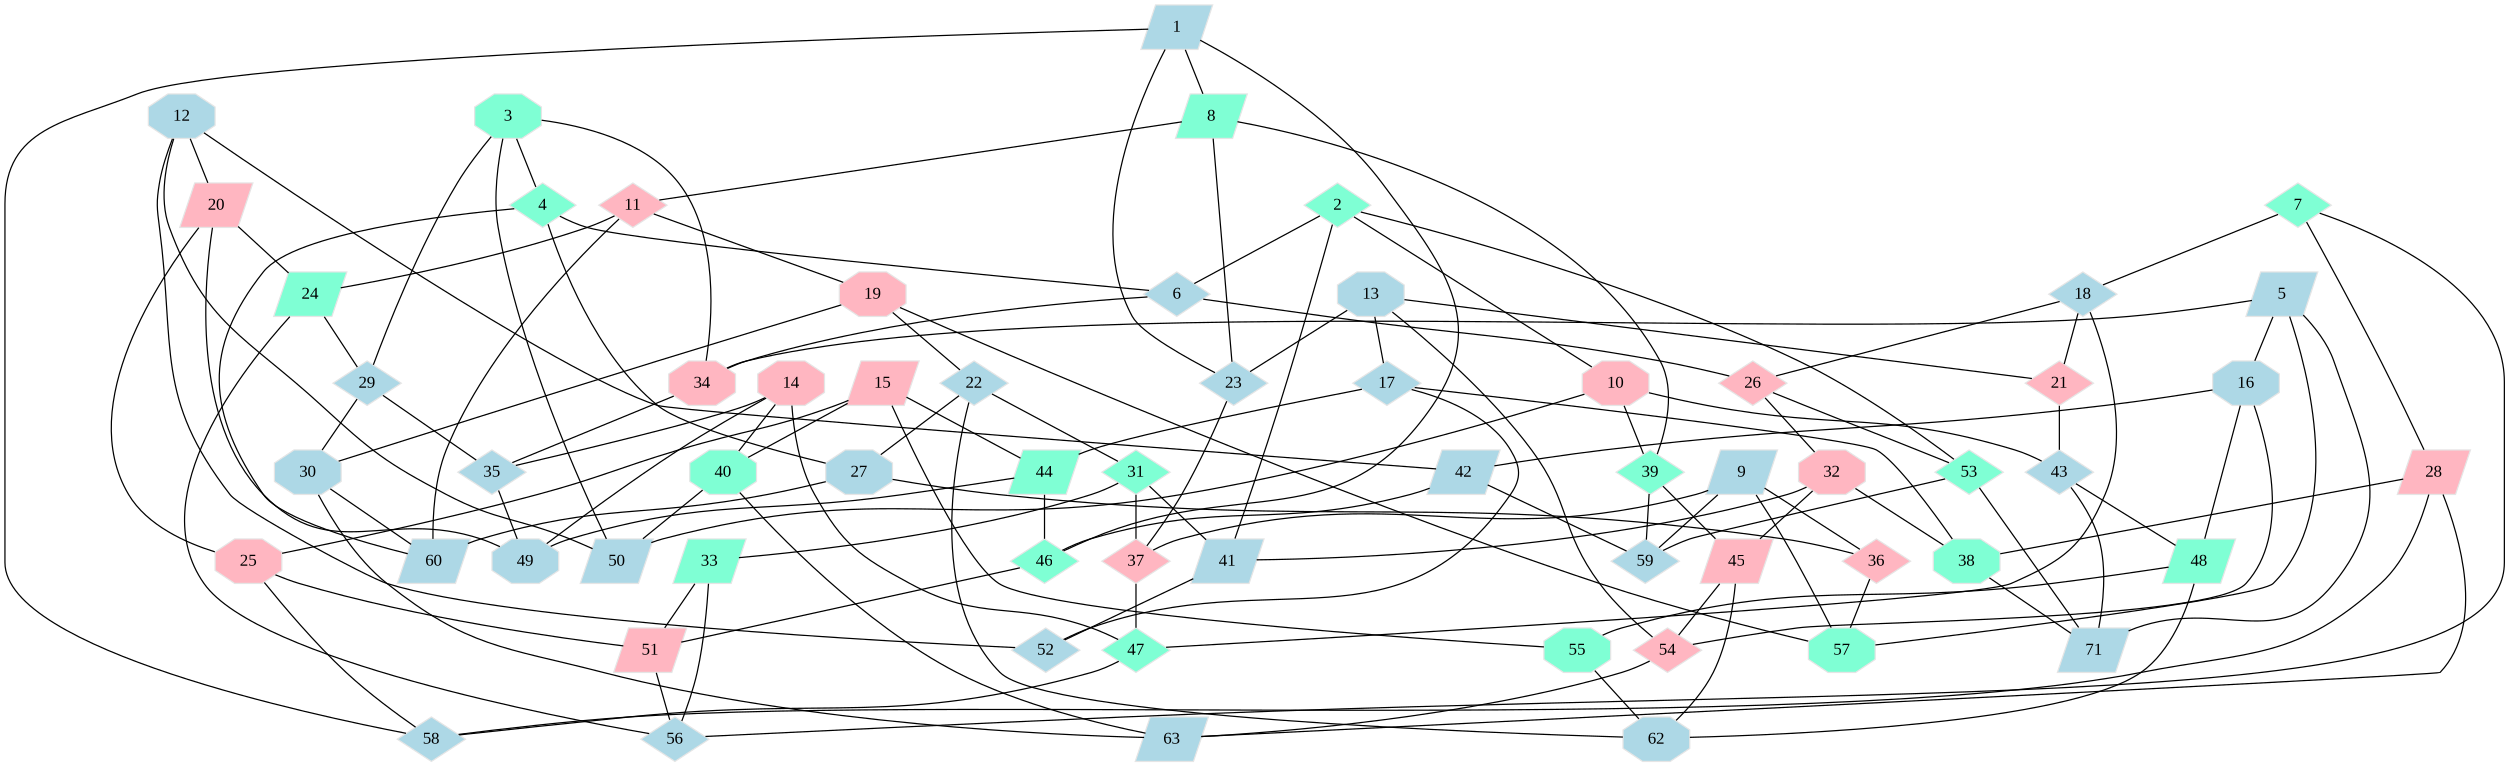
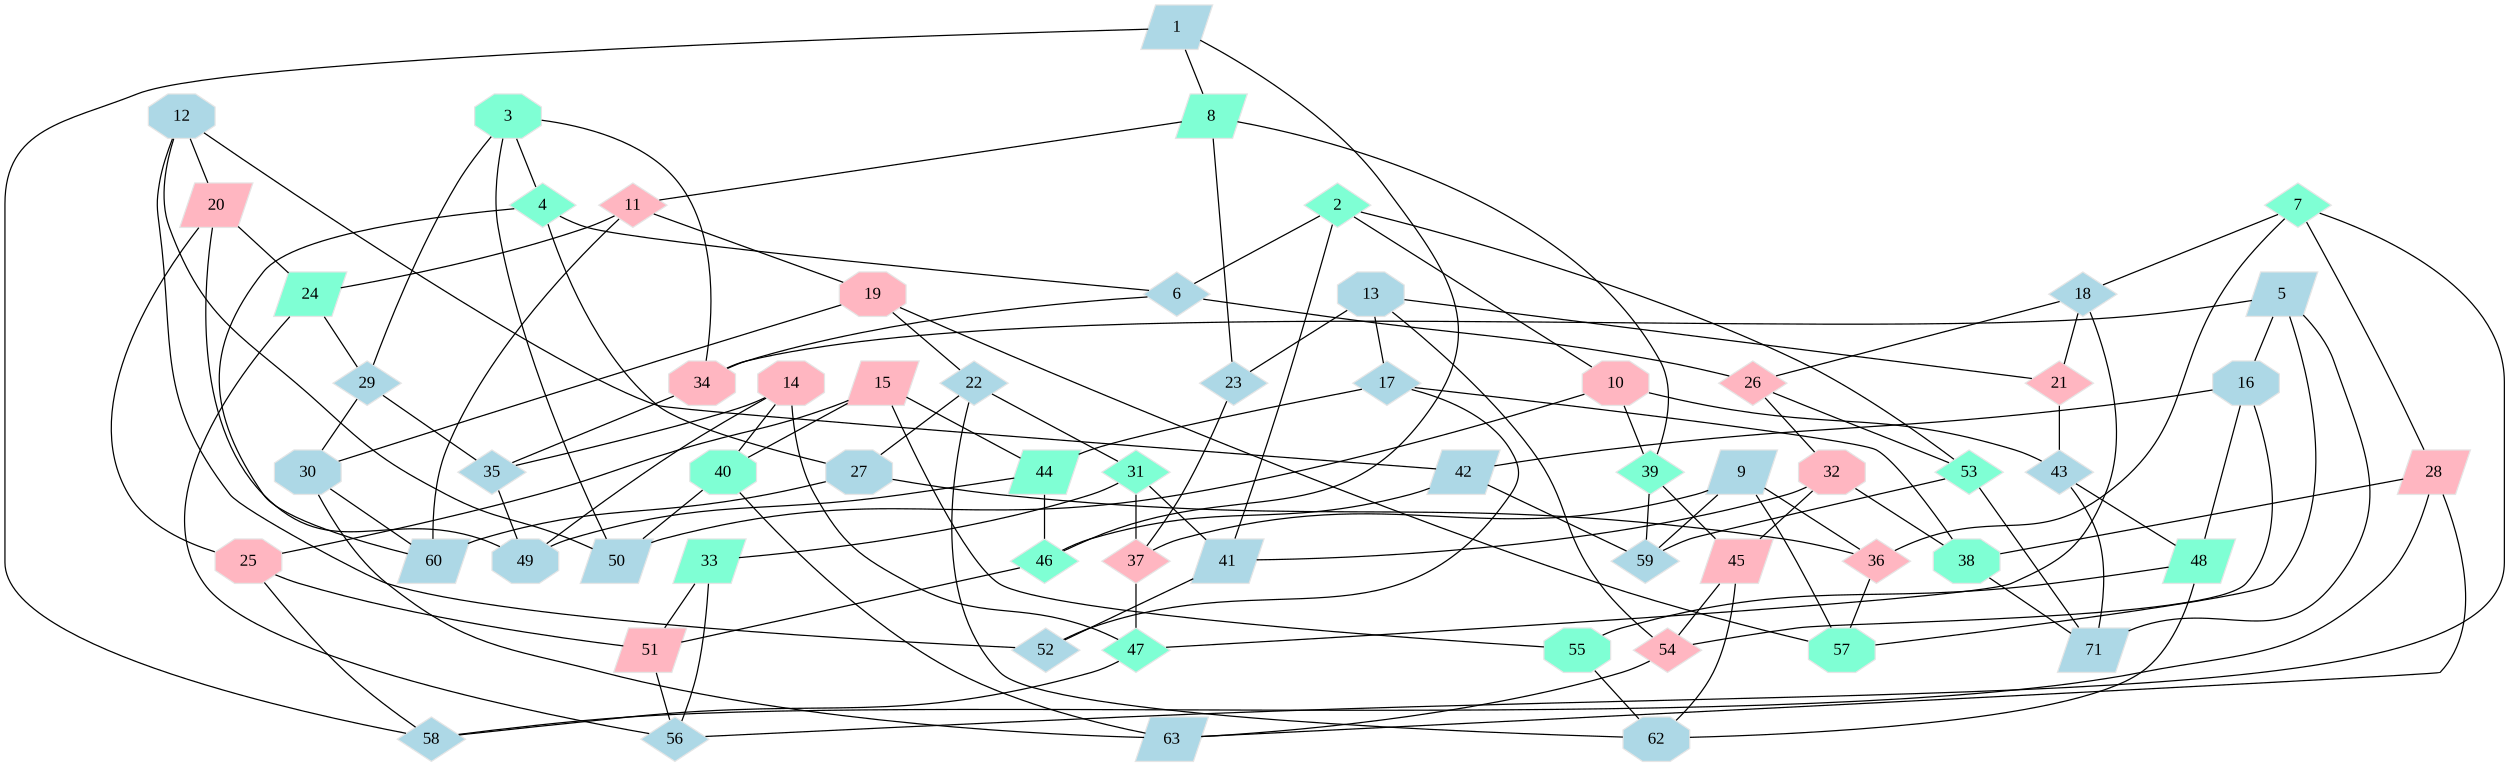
(1114, 230) -> none
none -> (2146, 455)
